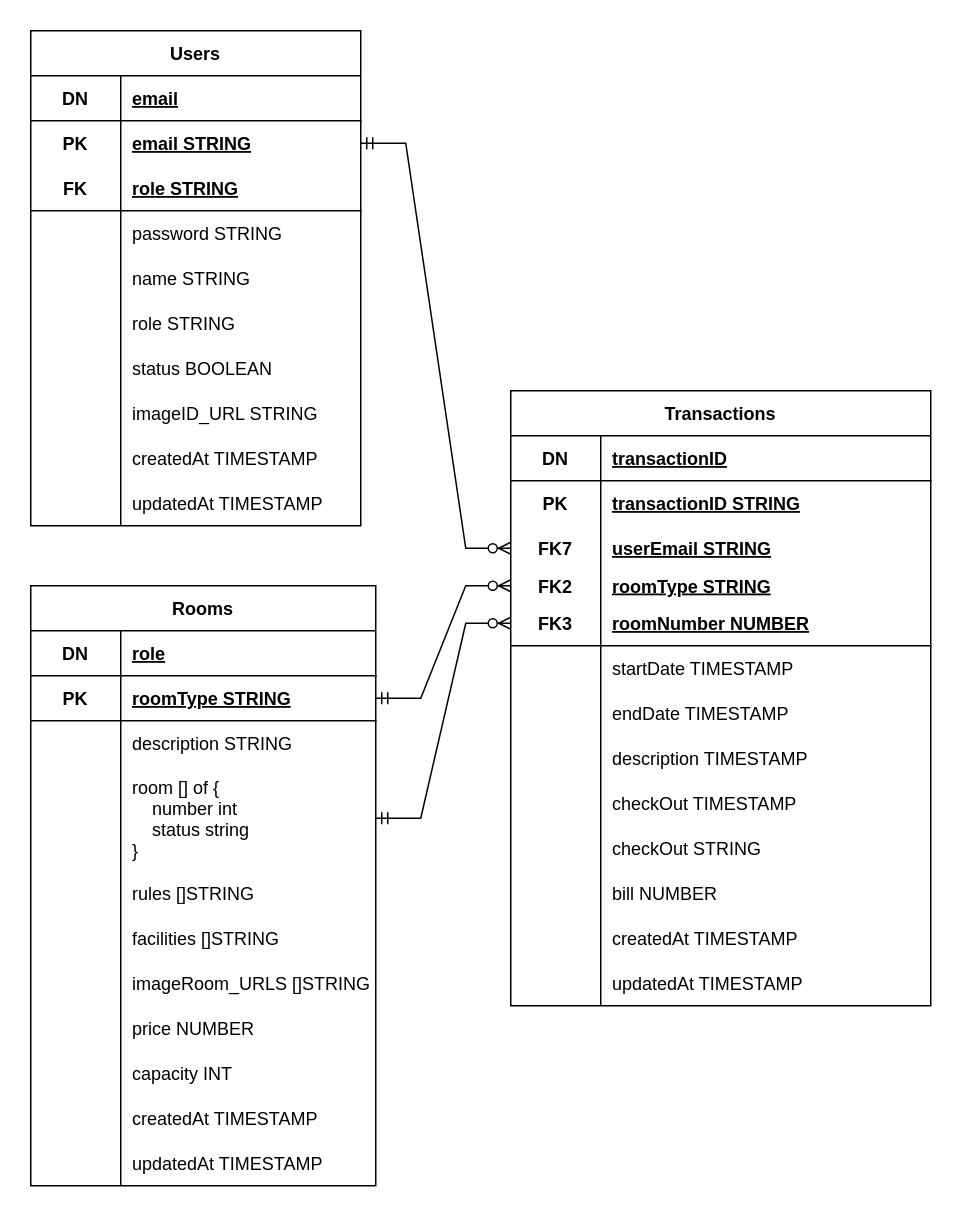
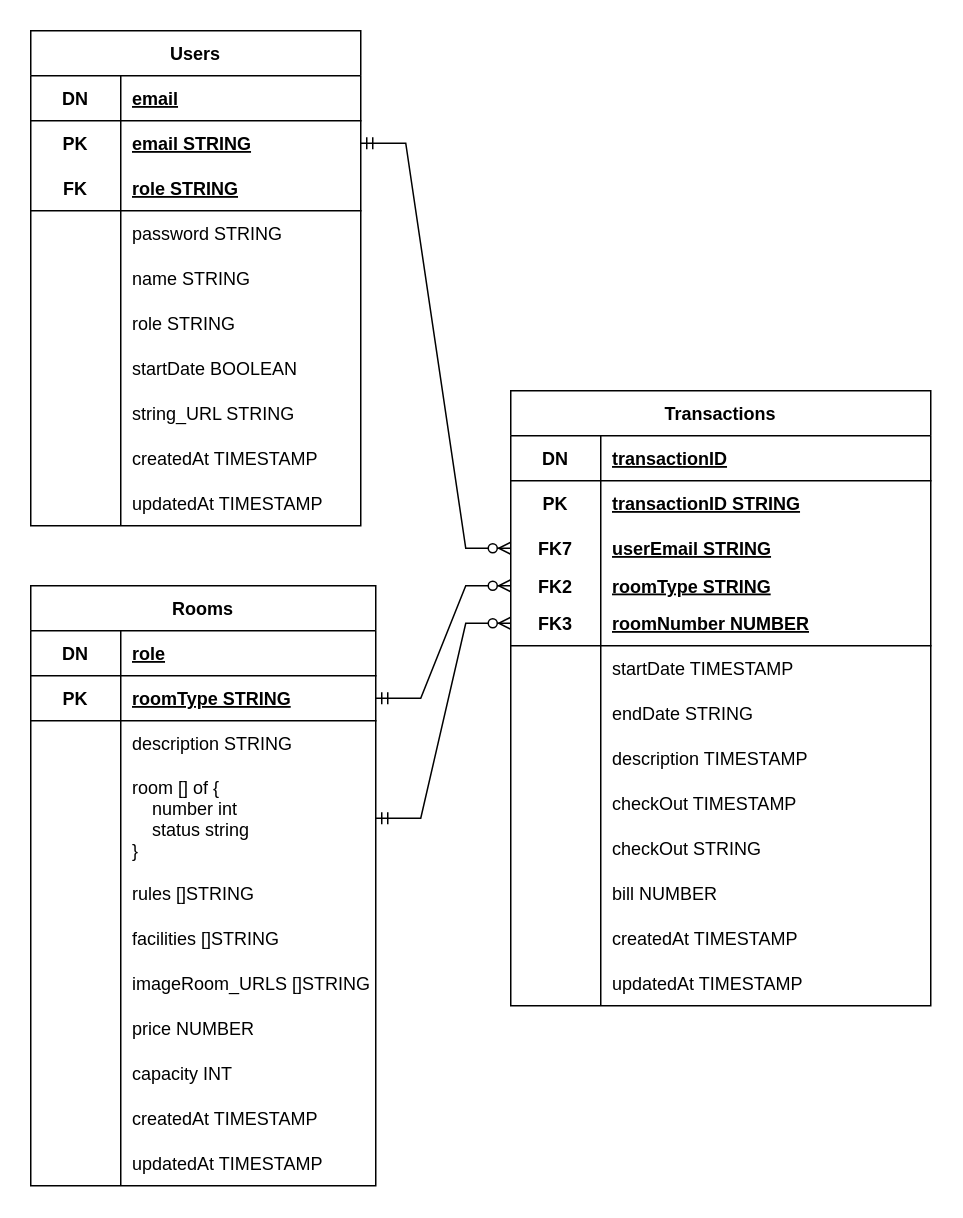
(200, 369) -> (215, 369)
(218, 414) -> (213, 414)
(695, 714) -> (680, 714)
